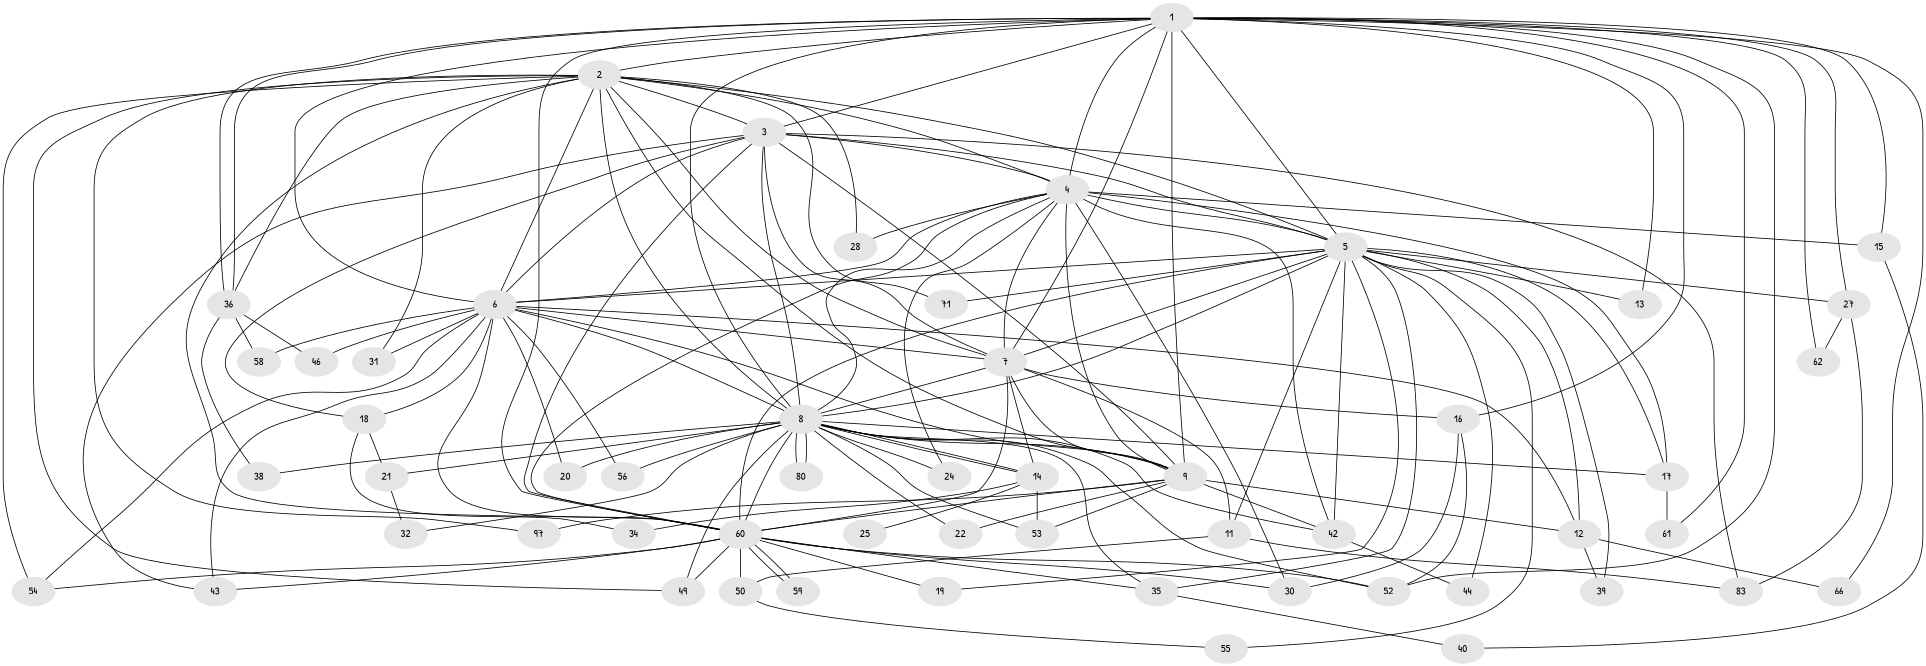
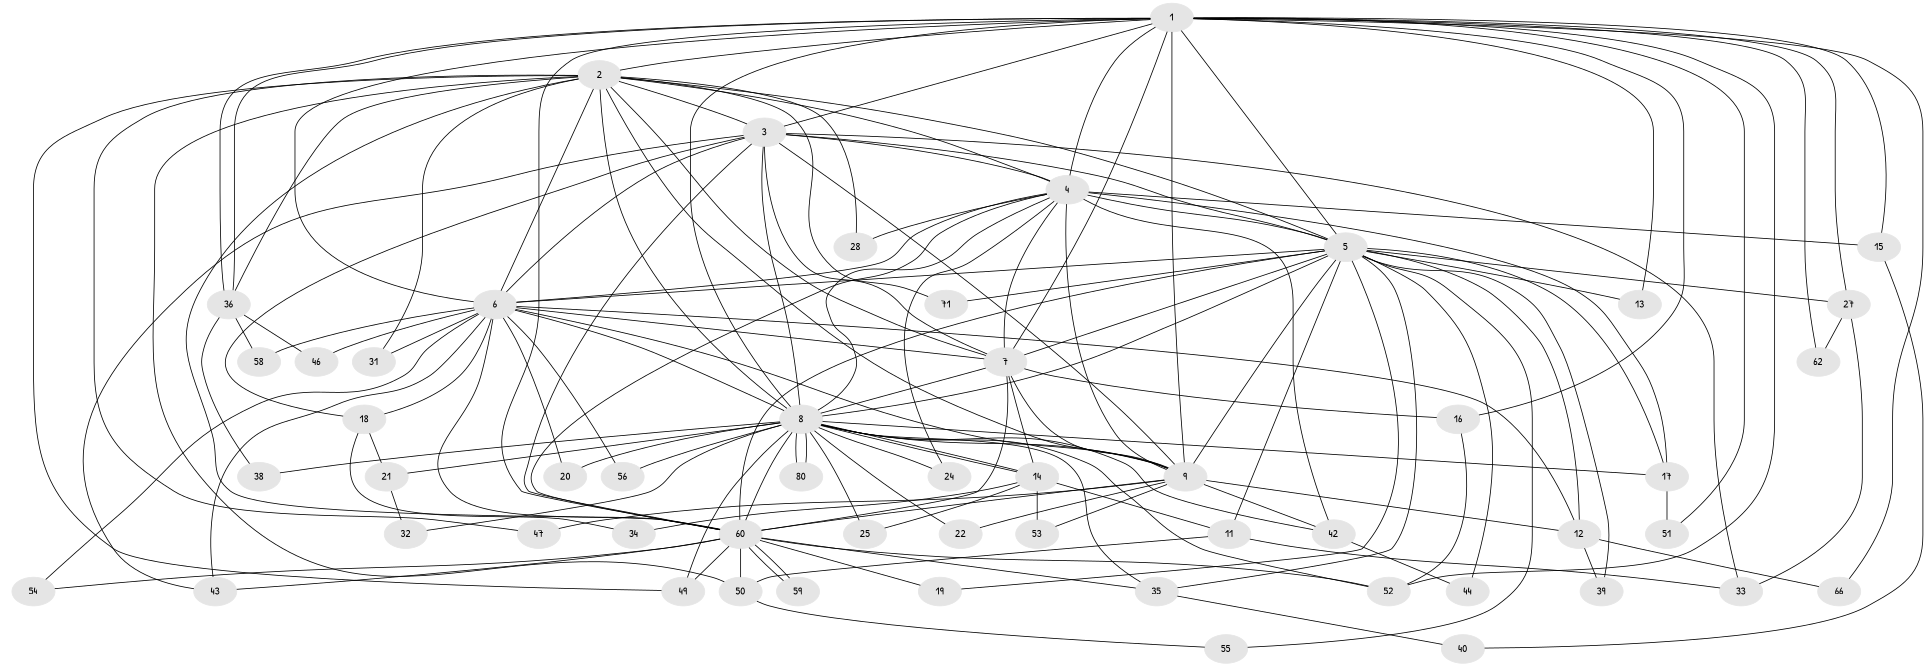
(73, 111) -> (158, 390)
(1340, 391) -> (1266, 355)
(1151, 421) -> (1129, 504)
(914, 487) -> (837, 475)
(539, 534) -> (539, 534)
(1667, 534) -> (1667, 534)
(1290, 592) -> none
(1741, 592) -> (1741, 592)
